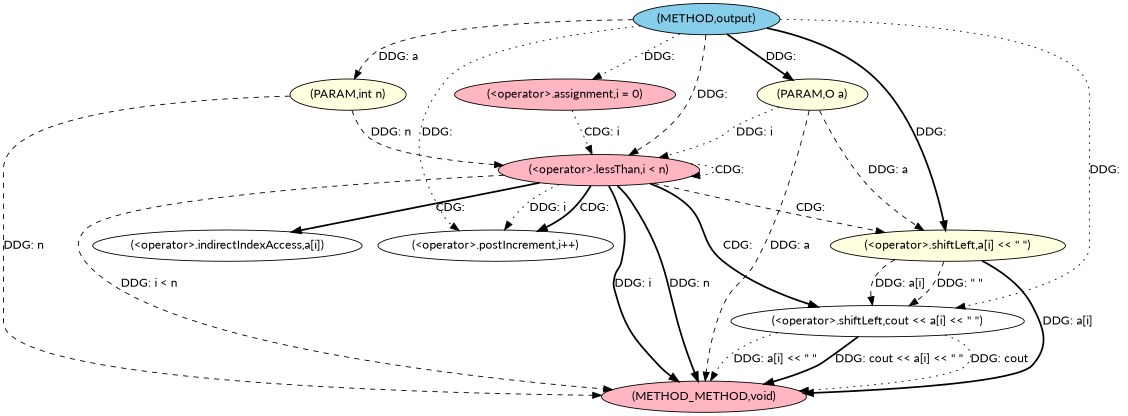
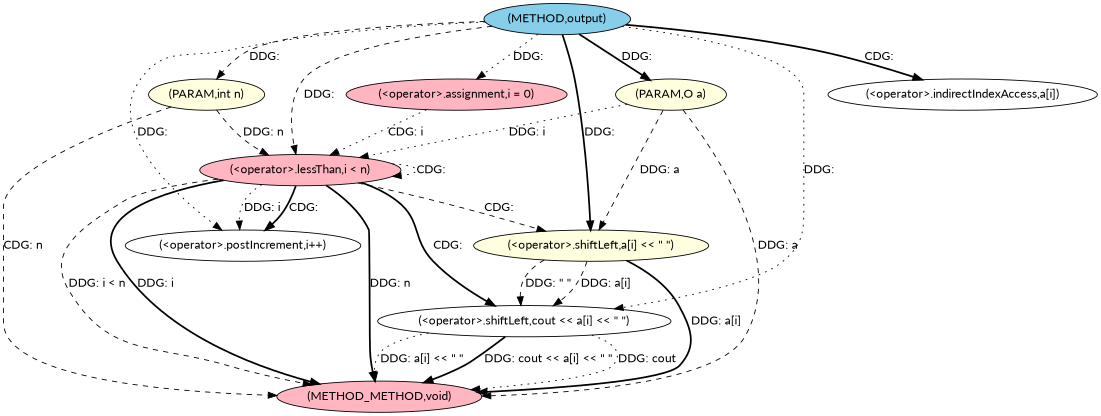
(398, 57) -> (266, 57)
(420, 206) -> (771, 42)
(24, 246) -> (23, 246)
